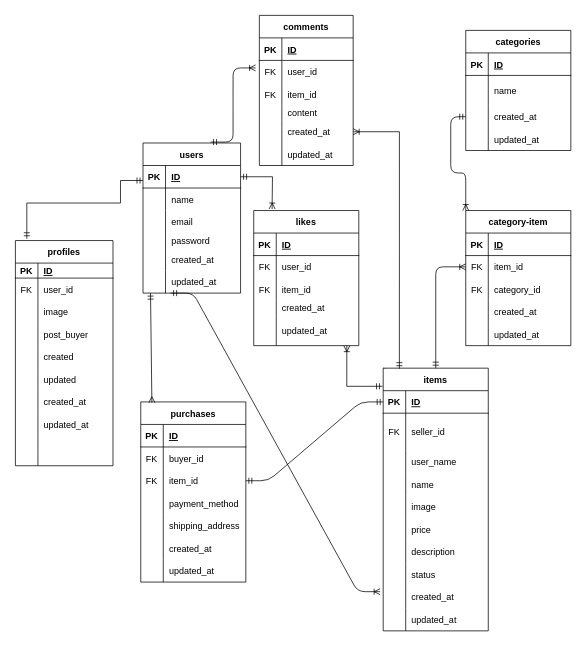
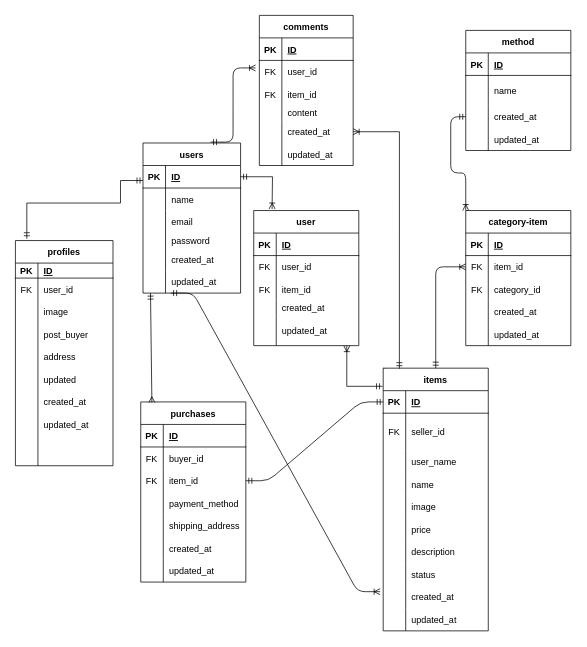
(518, 42) -> (518, 42)
(306, 222) -> (306, 222)
(61, 357) -> (61, 357)
